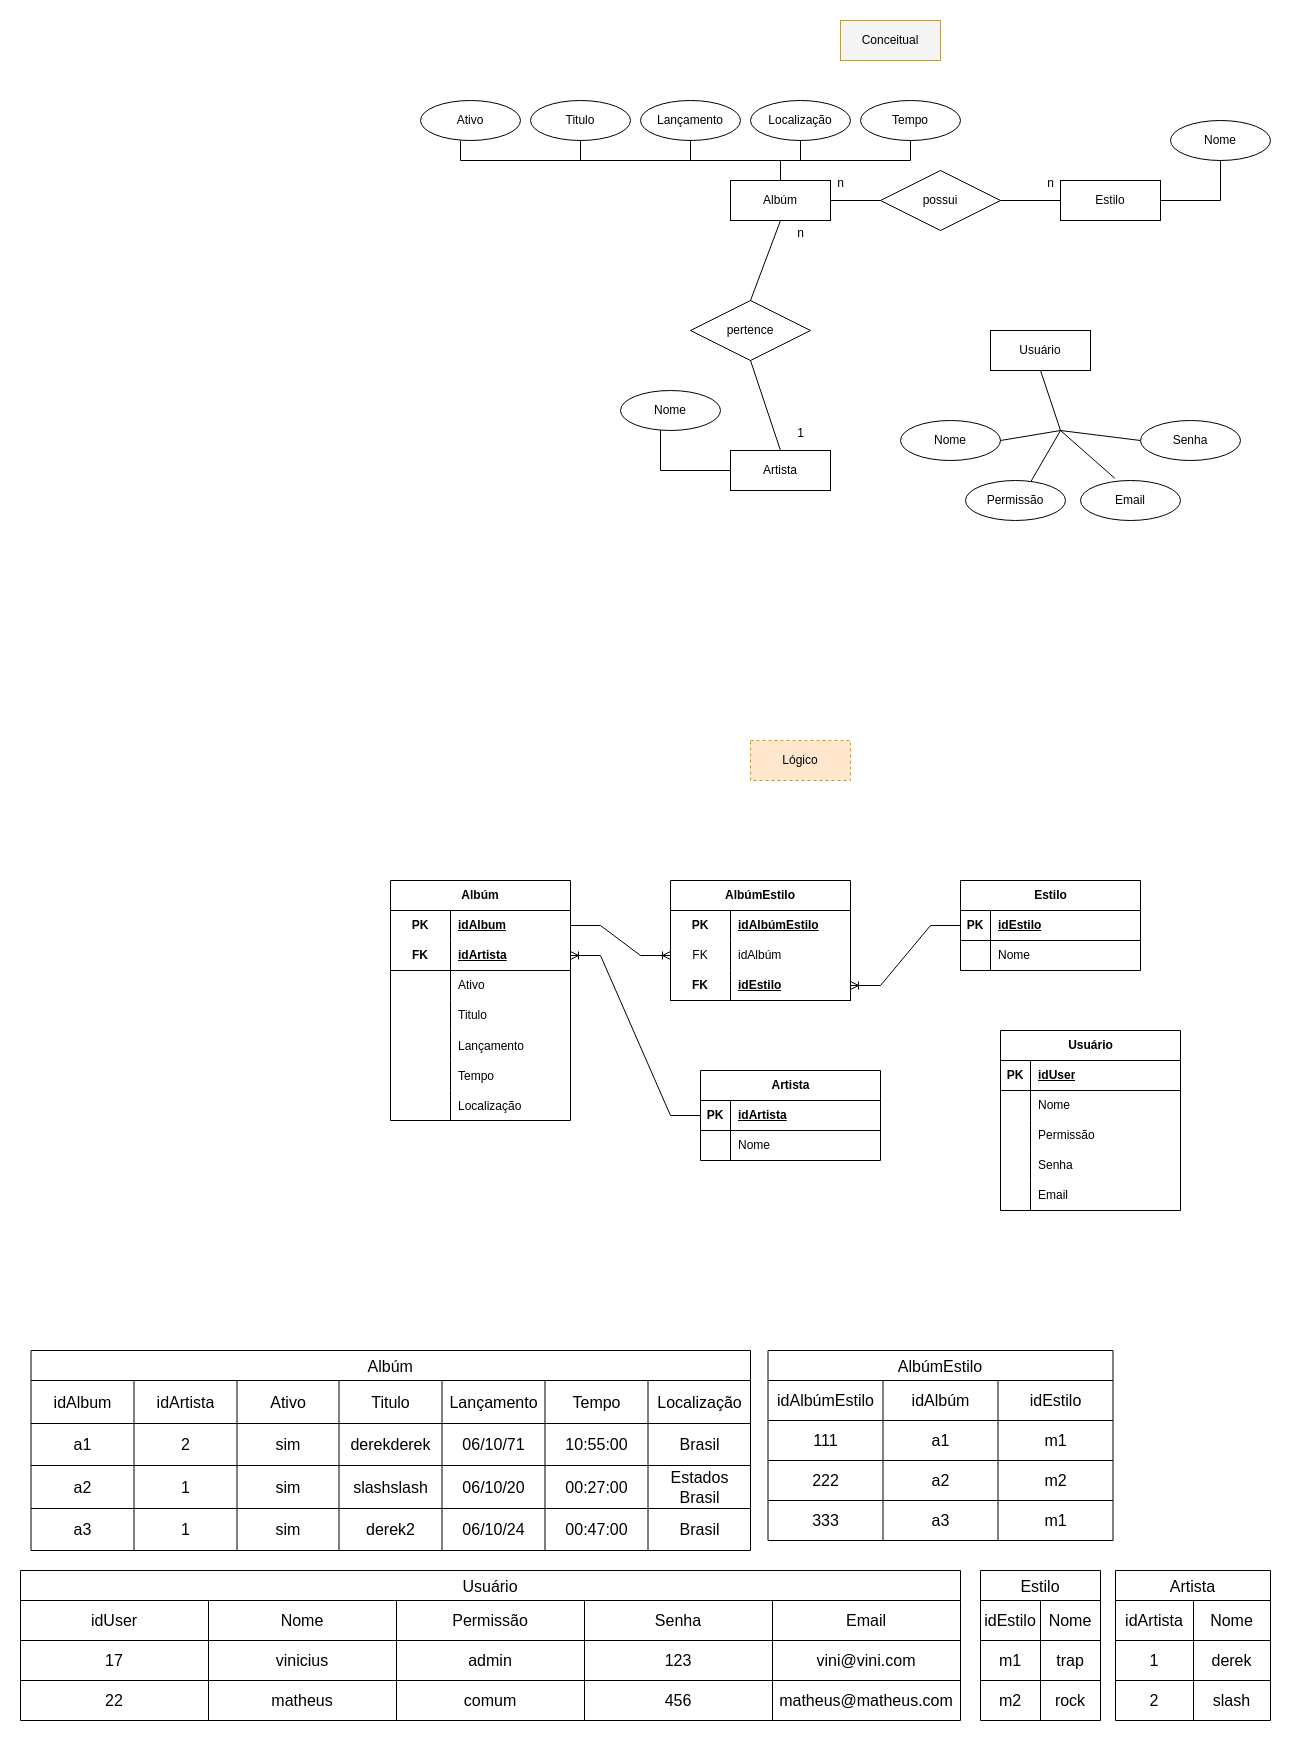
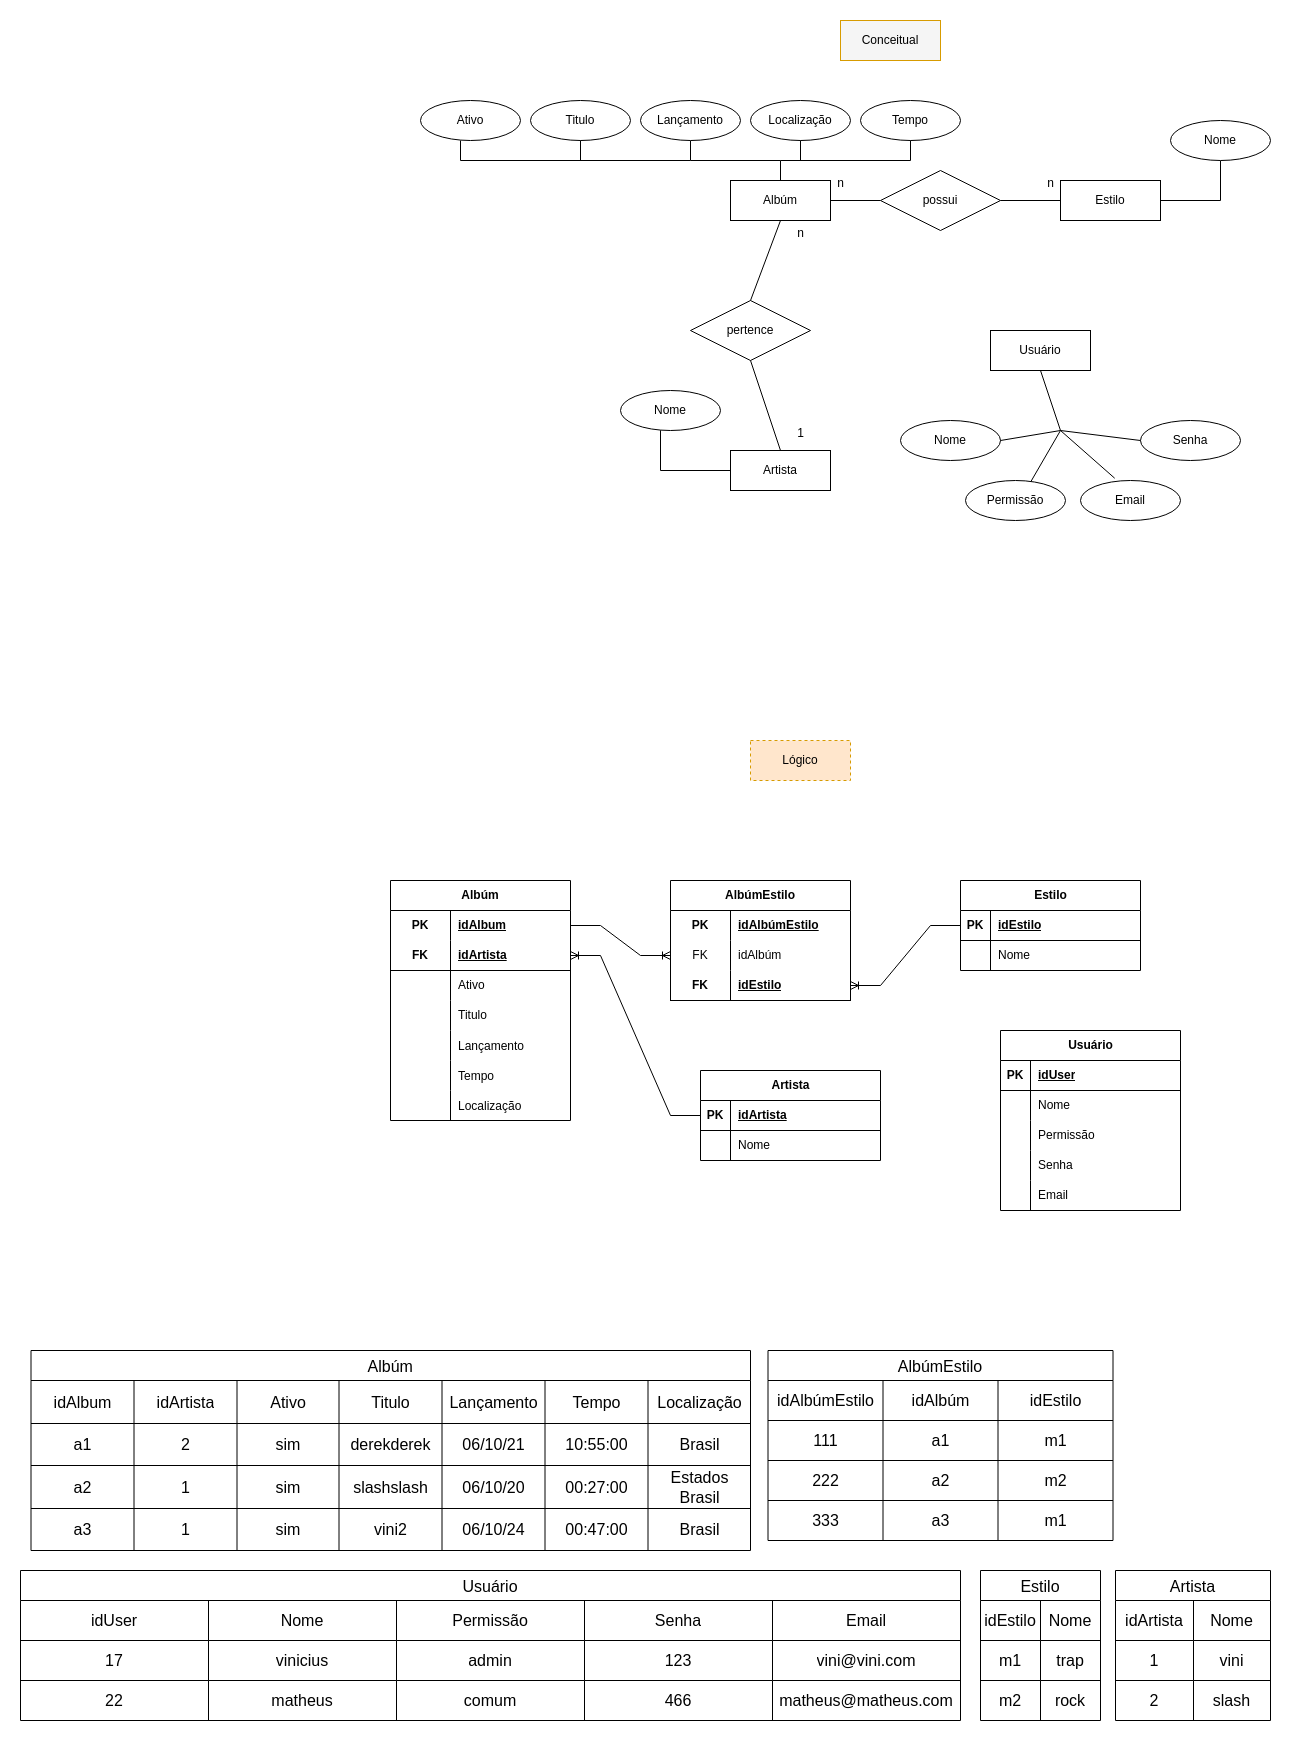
(494, 1445) -> (494, 1445)
(391, 1530) -> (391, 1530)
(1232, 1661) -> (1232, 1661)
(679, 1701) -> (679, 1701)
